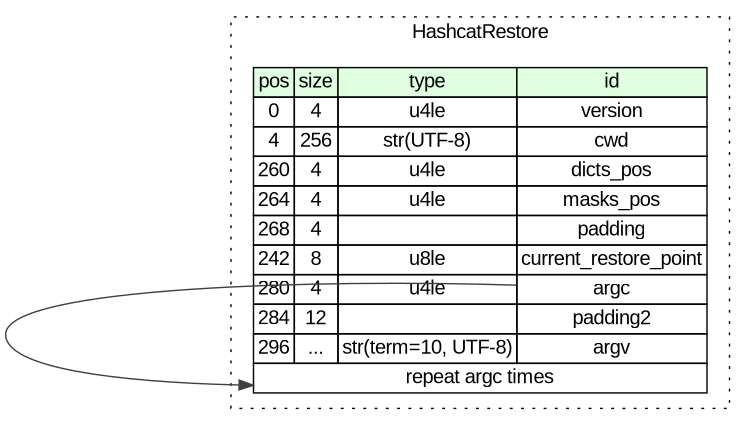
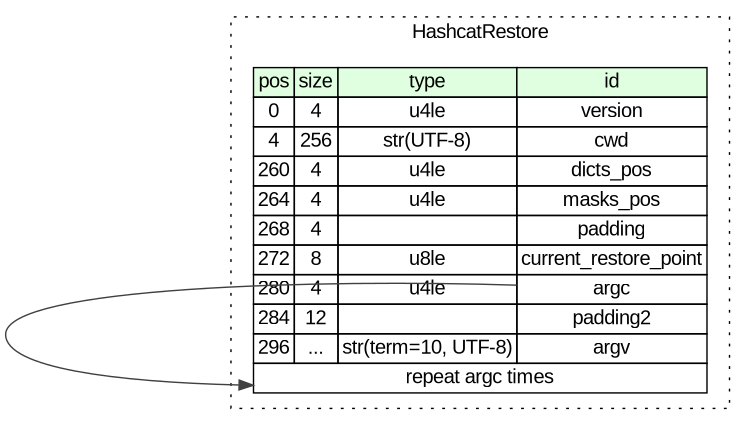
(274, 259) -> (274, 259)
